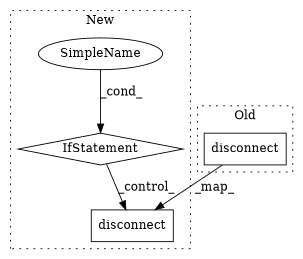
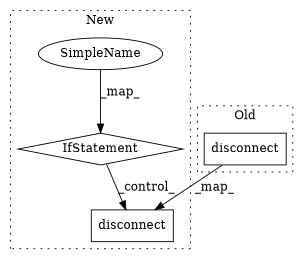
(122, 92) -> (120, 92)
